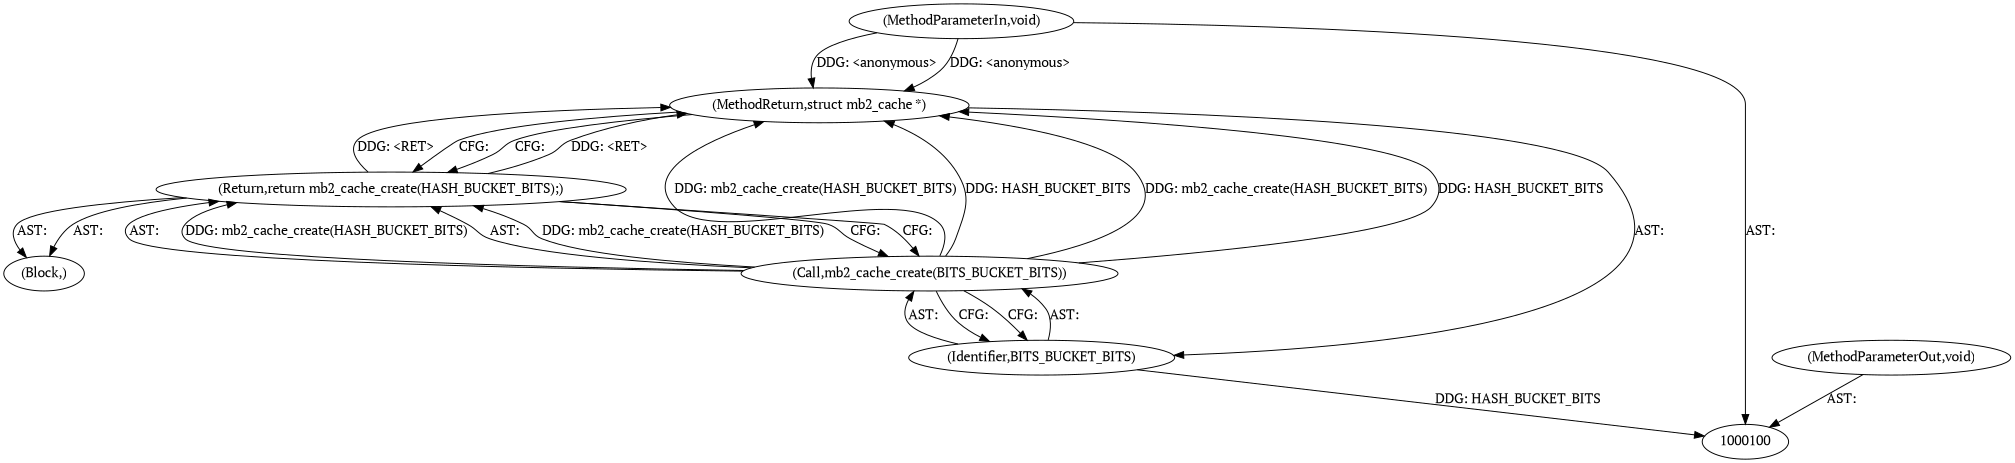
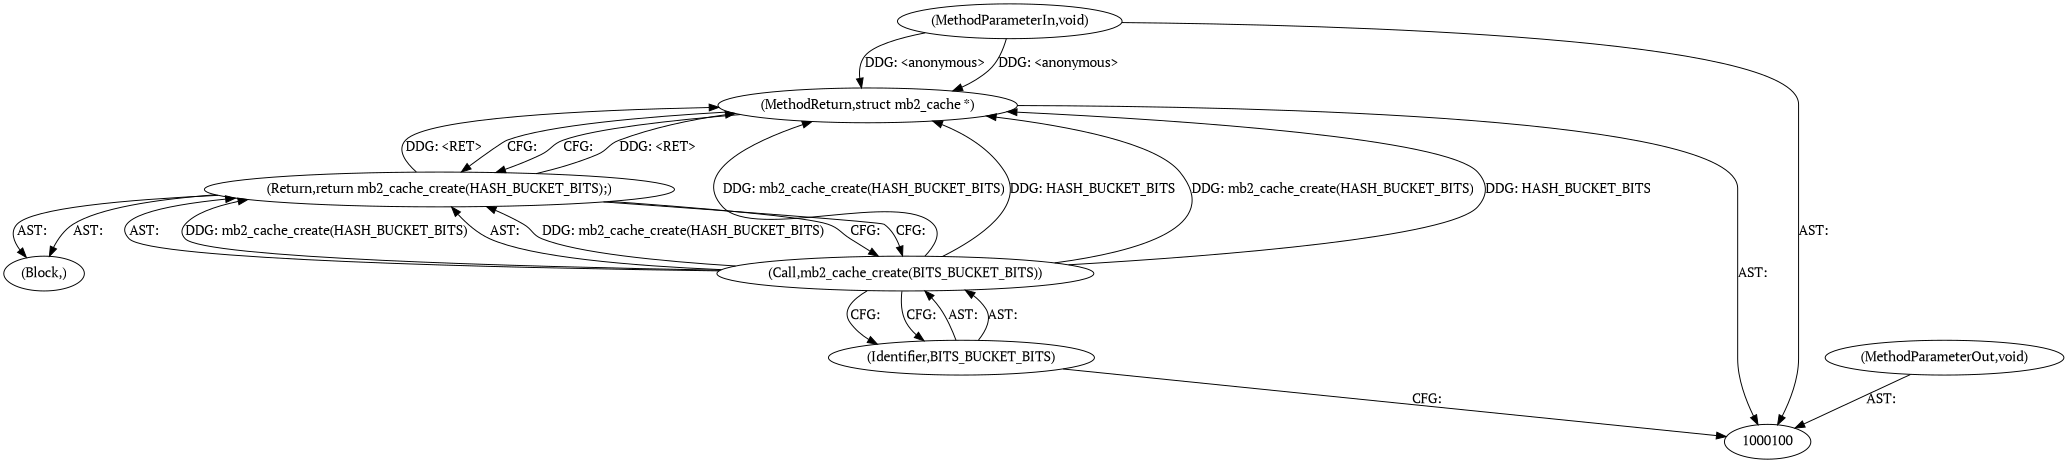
(1565, 153) -> (1500, 123)
(1518, 400) -> (1429, 400)
